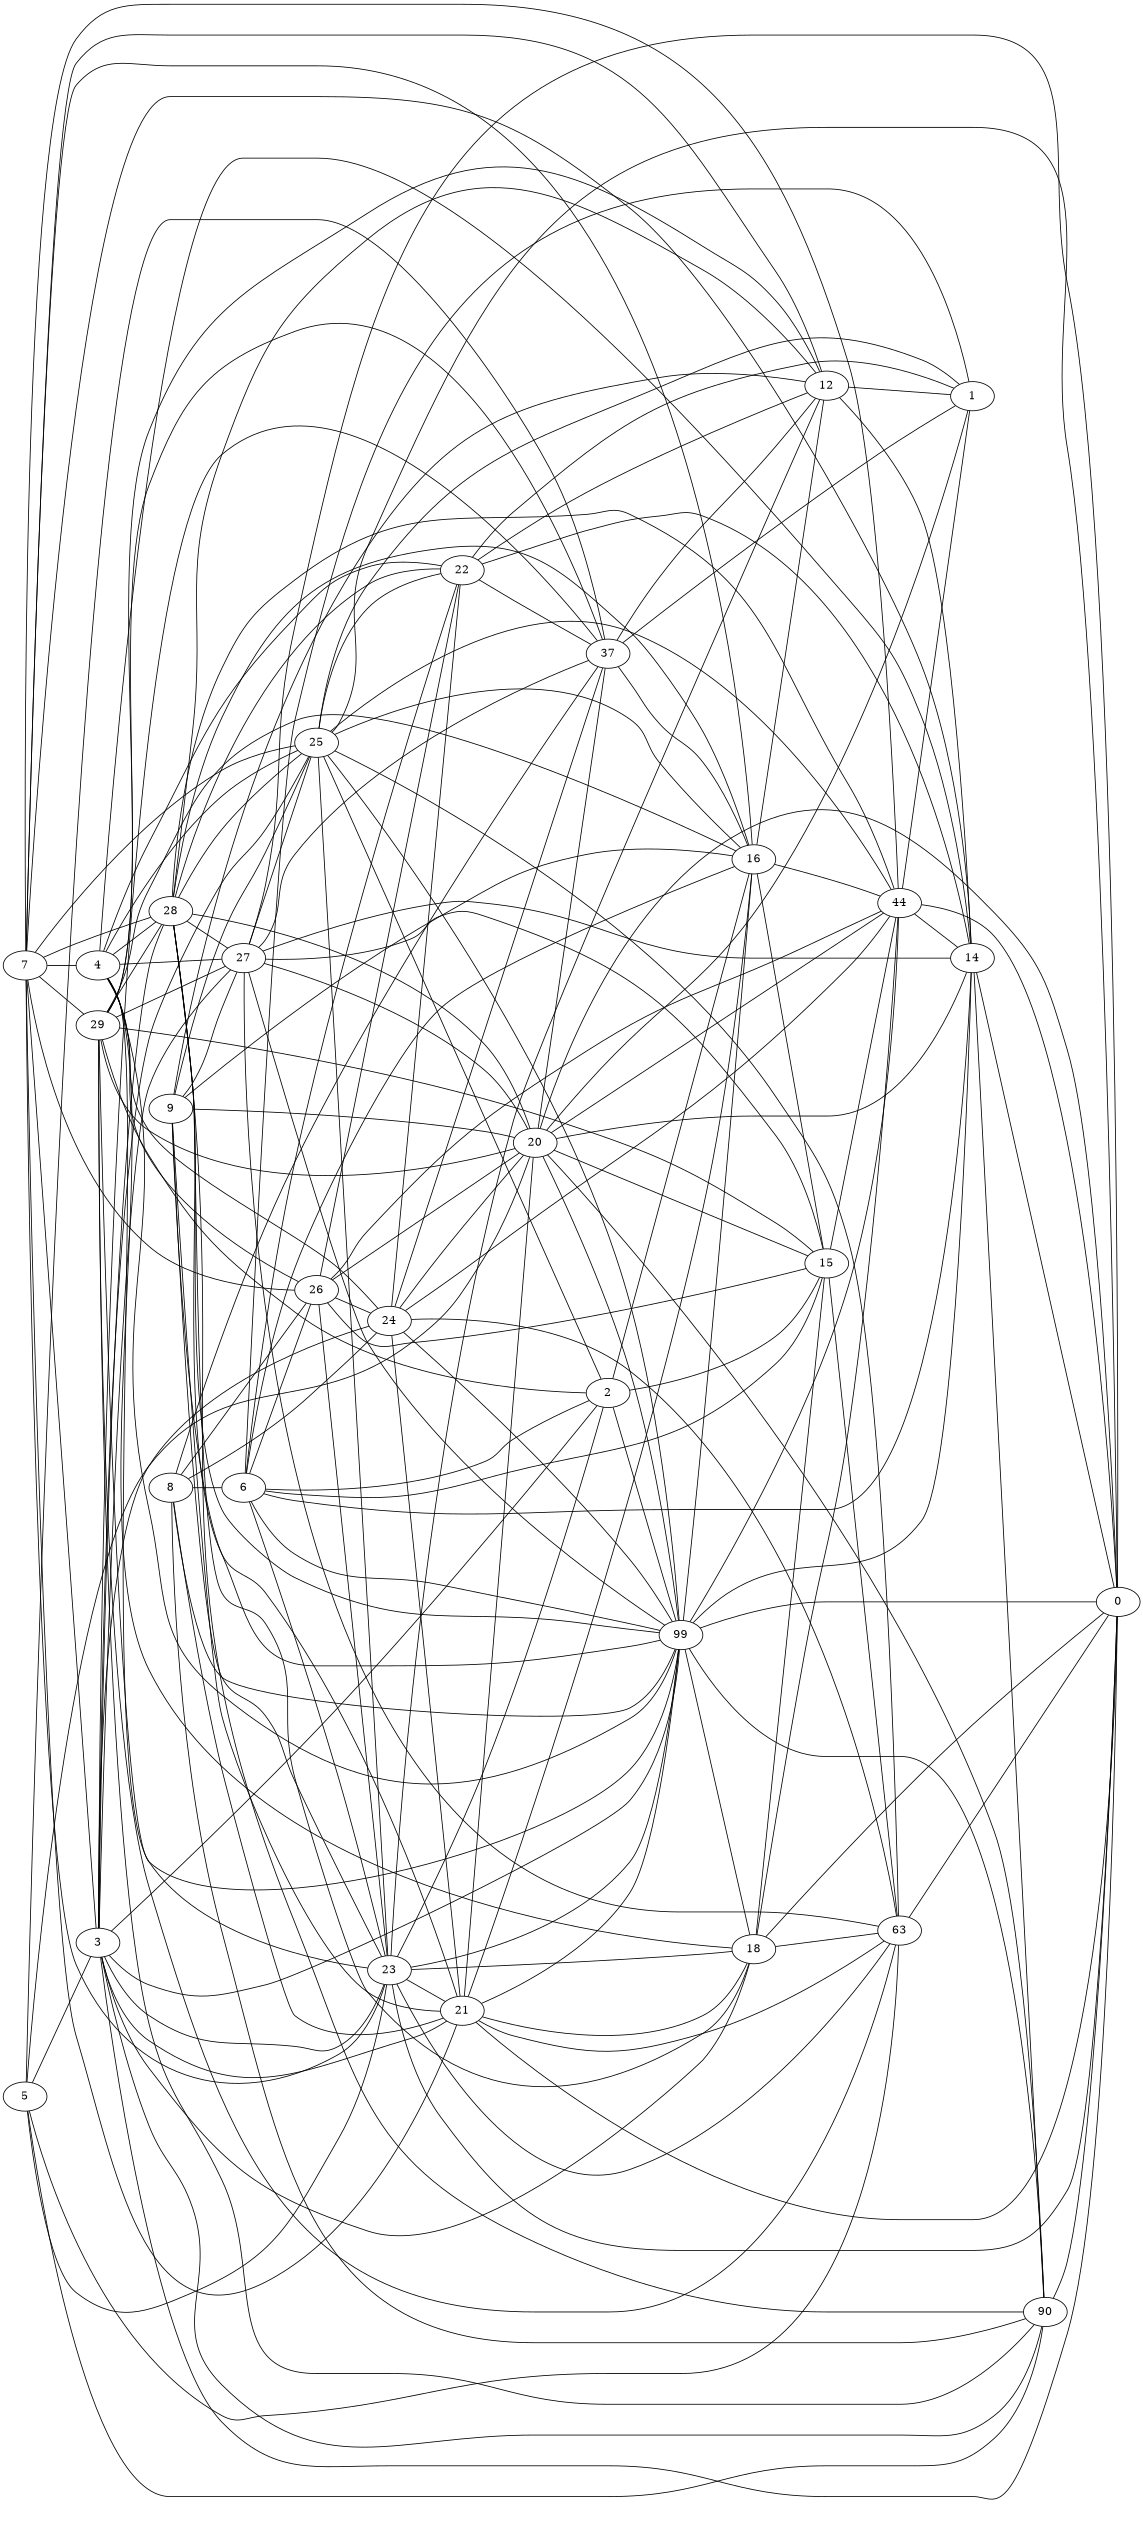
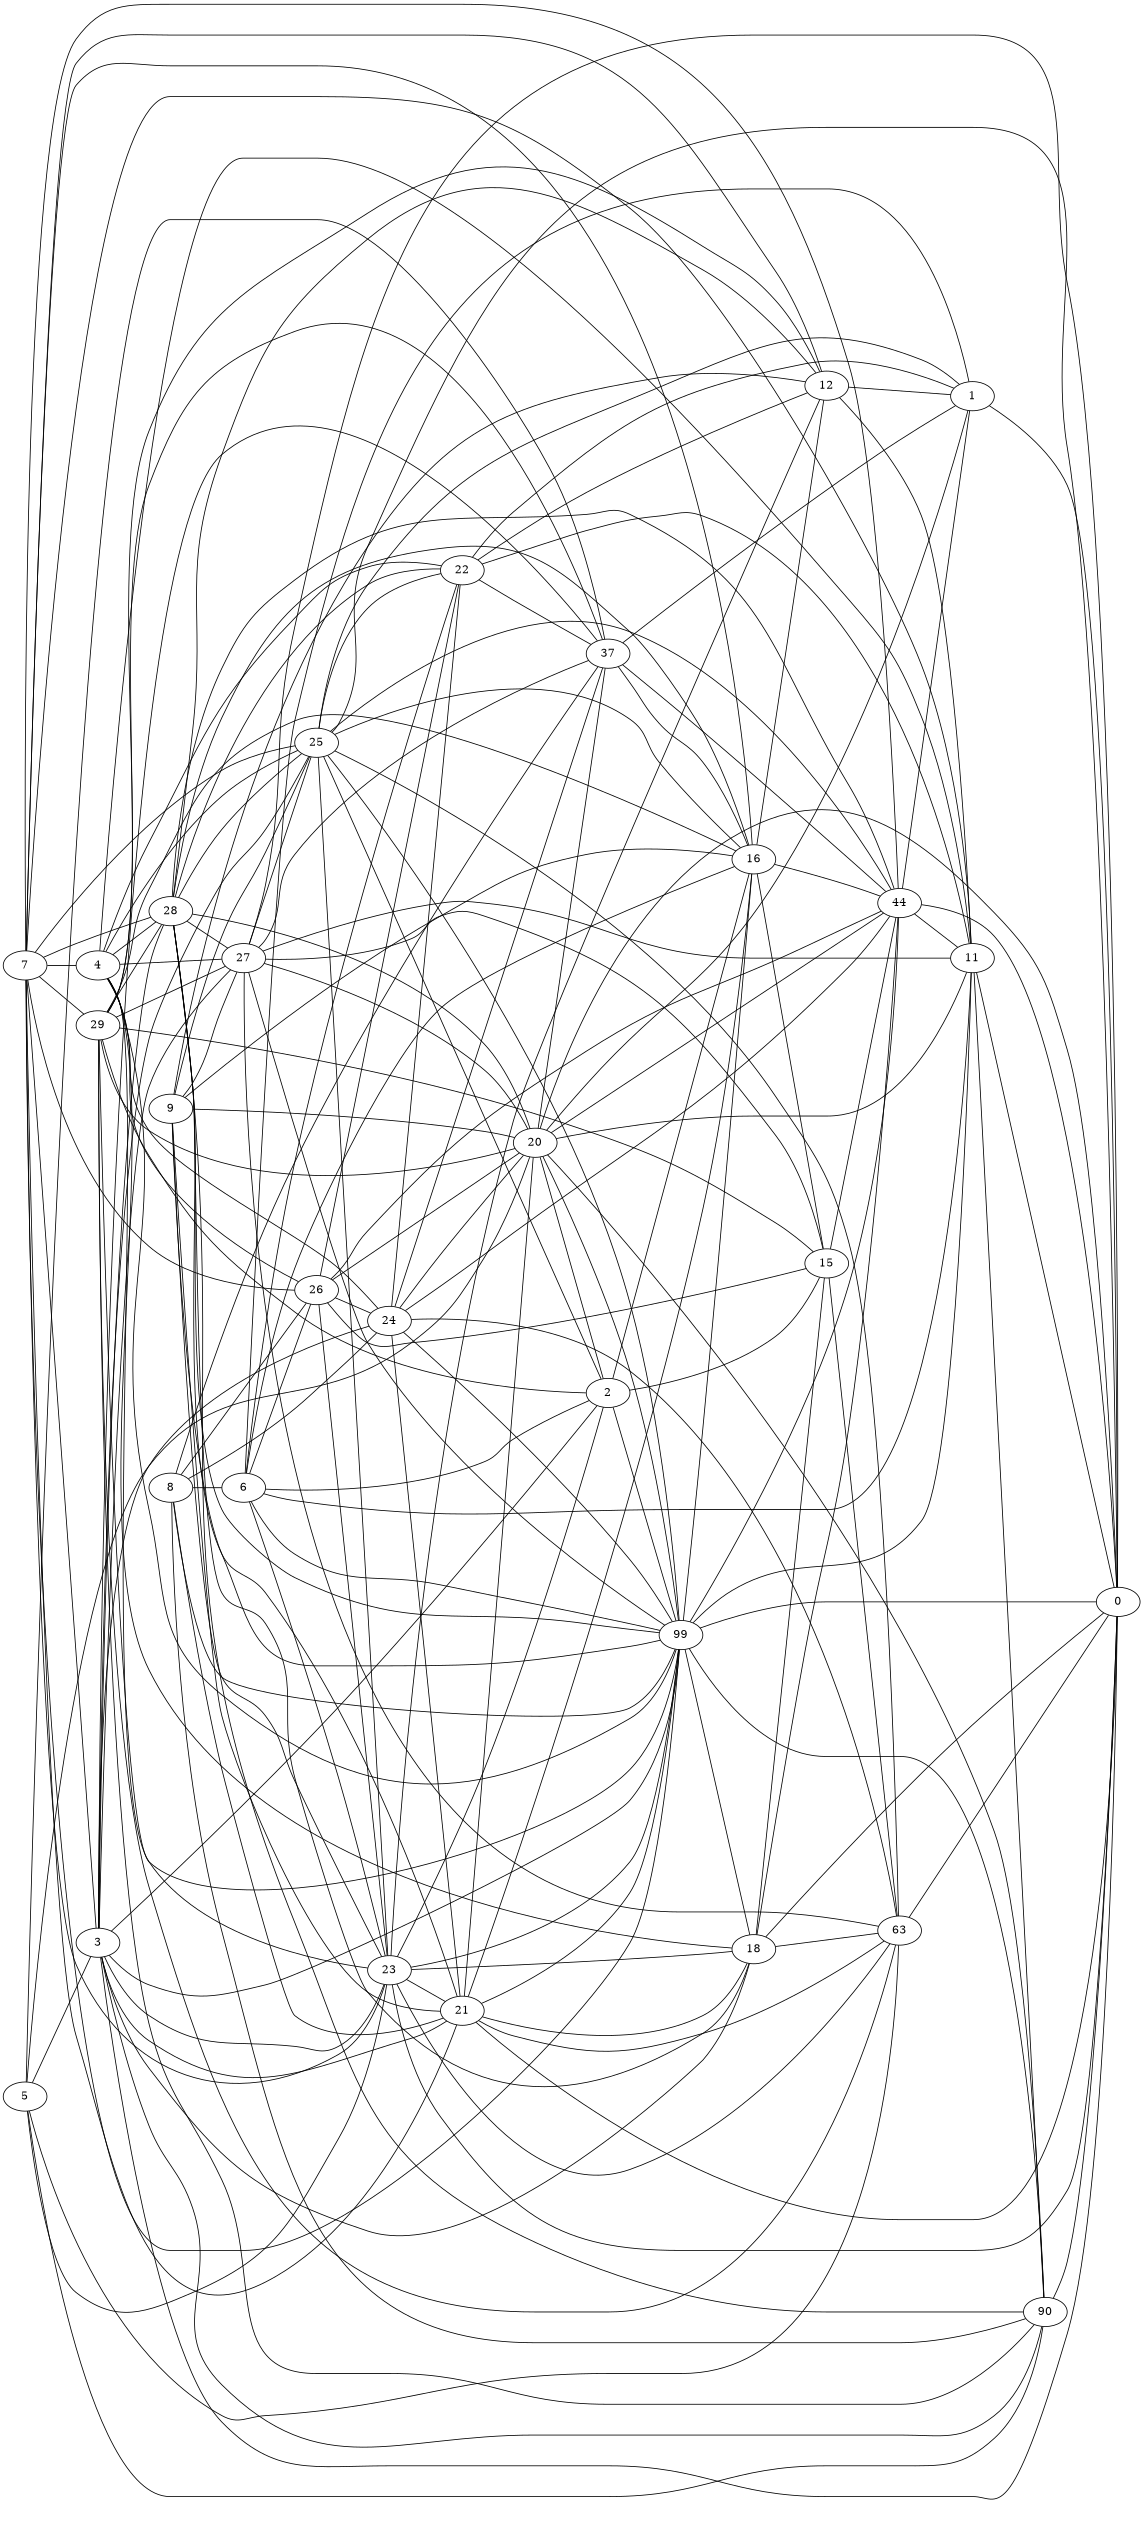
(717, 510) -> (756, 777)
none -> (1103, 827)
(972, 958) -> (972, 958)
(681, 1203) -> (572, 1268)
(580, 1457) -> none
none -> (90, 2063)
